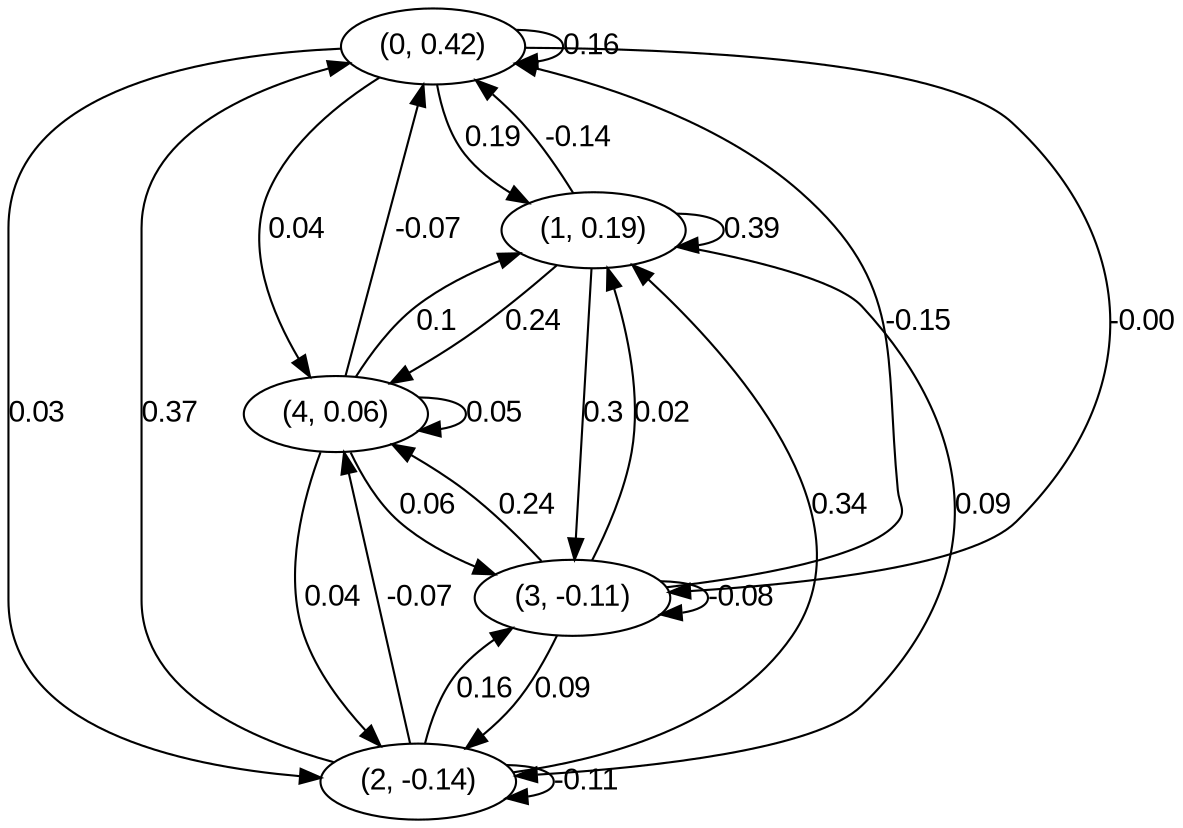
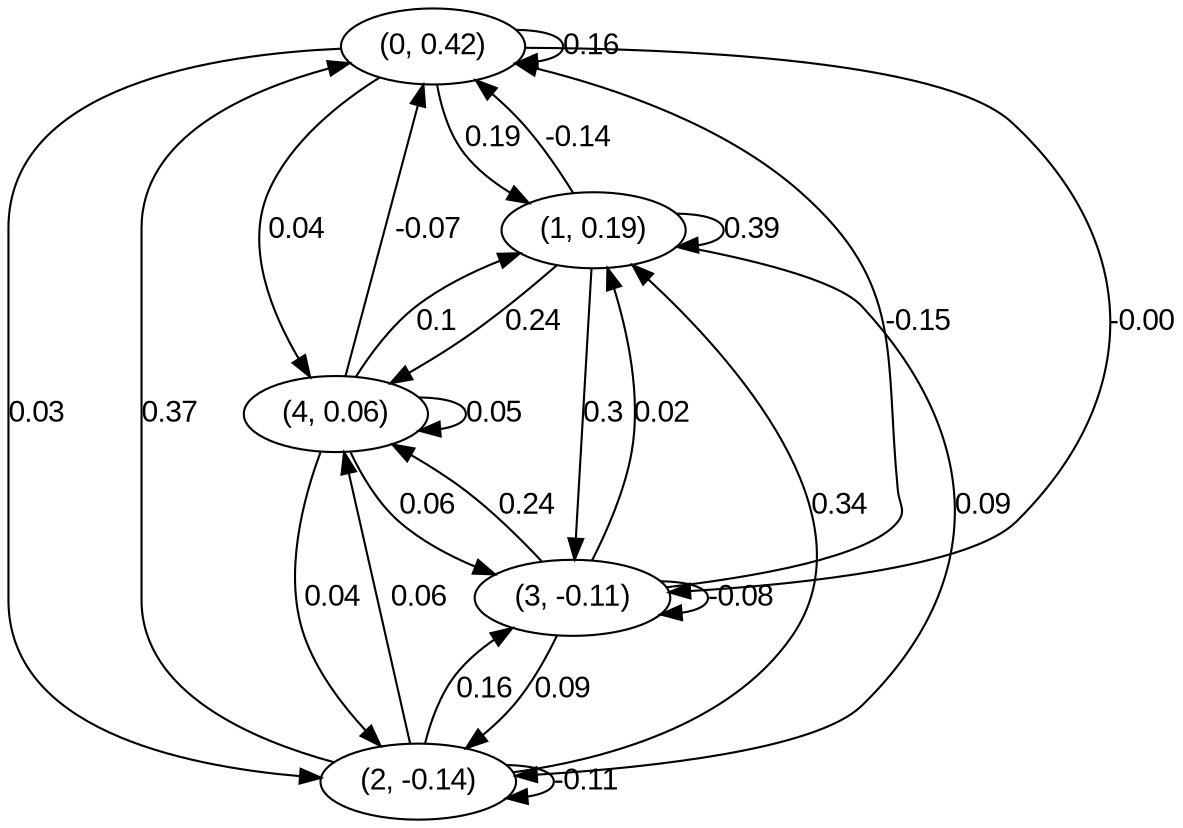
(419, 598) -> (419, 598)
